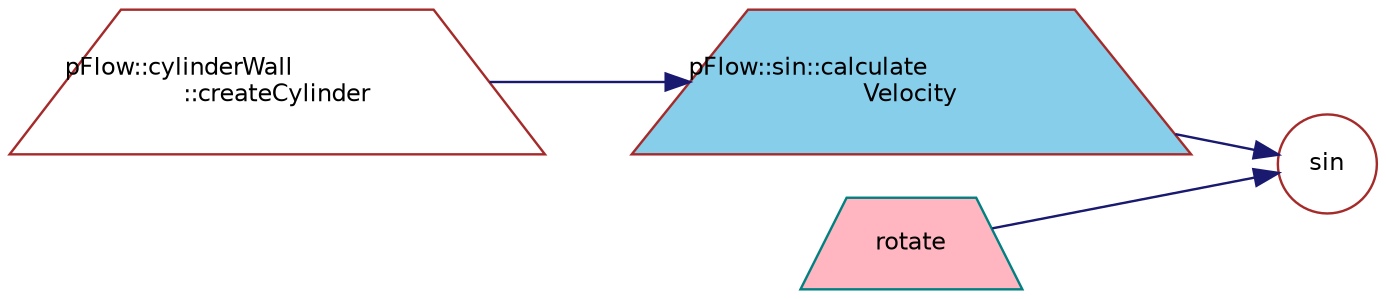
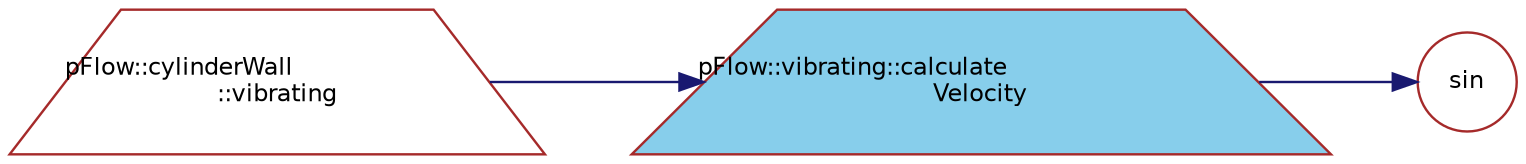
(277, 82) -> (277, 82)
(911, 82) -> (981, 82)
(911, 244) -> none
